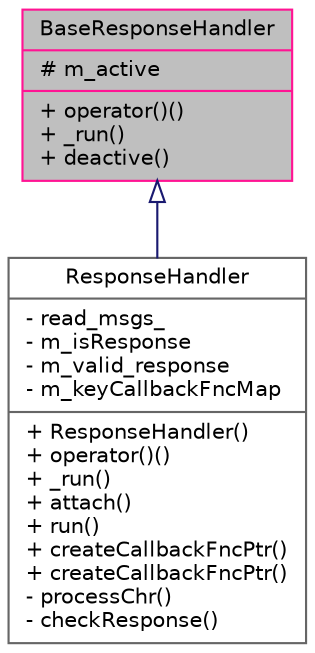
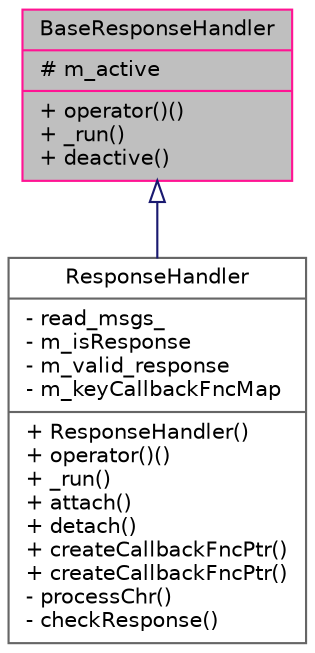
(63, 527) -> (81, 527)
